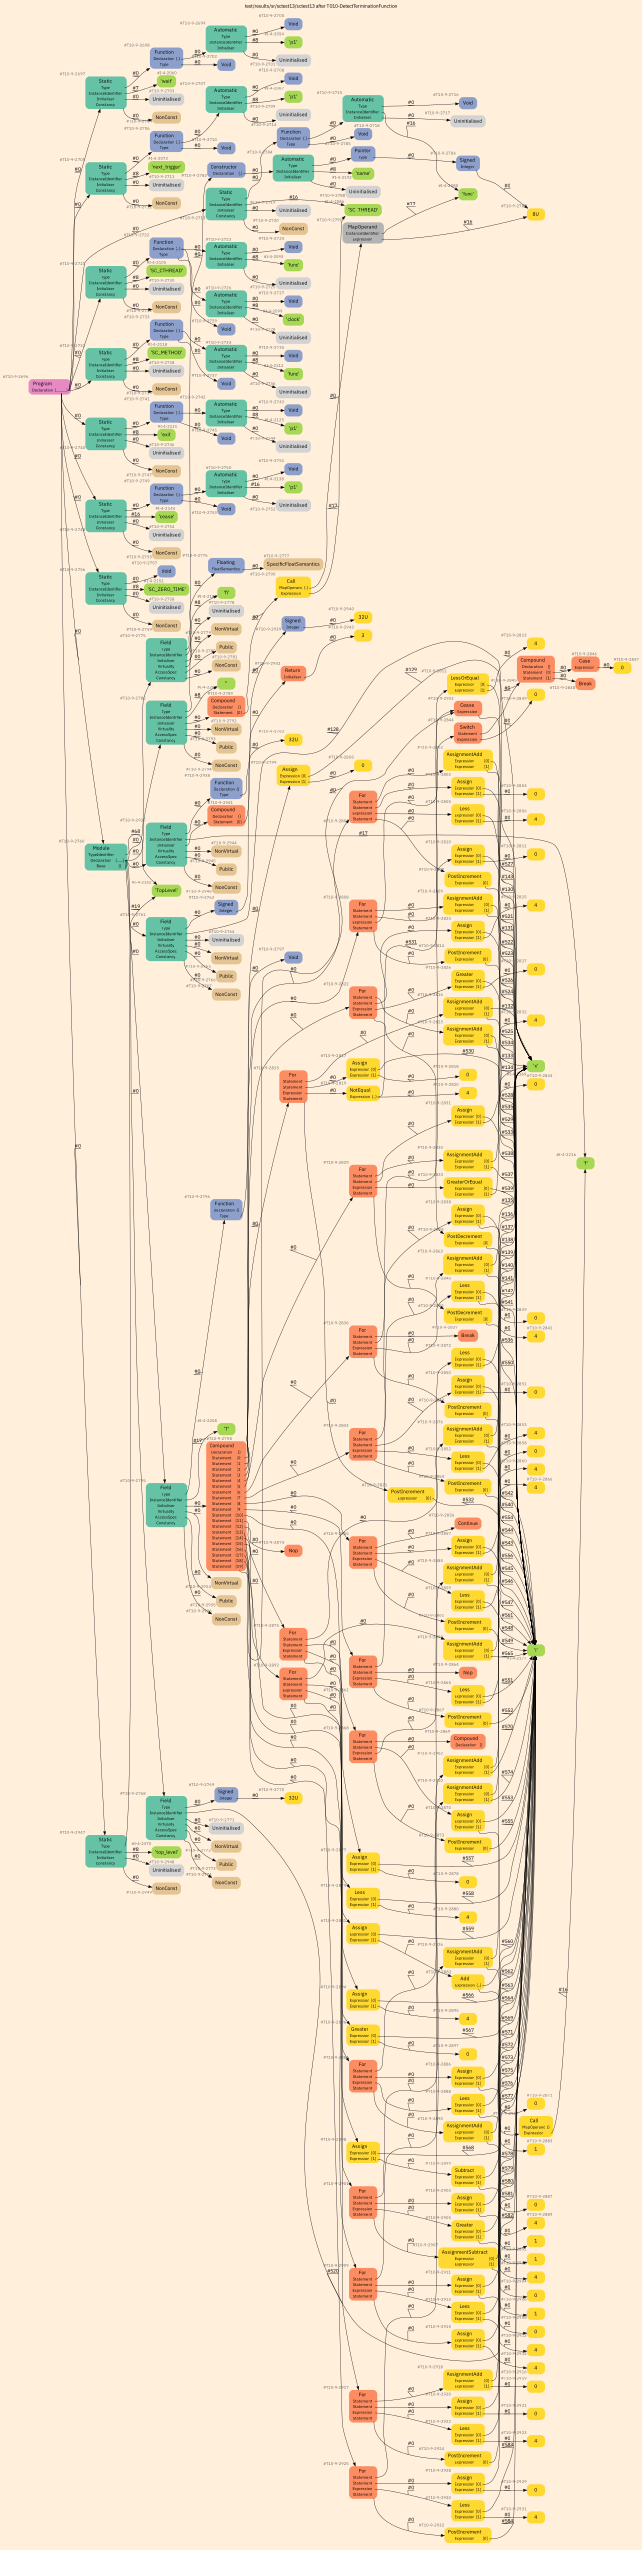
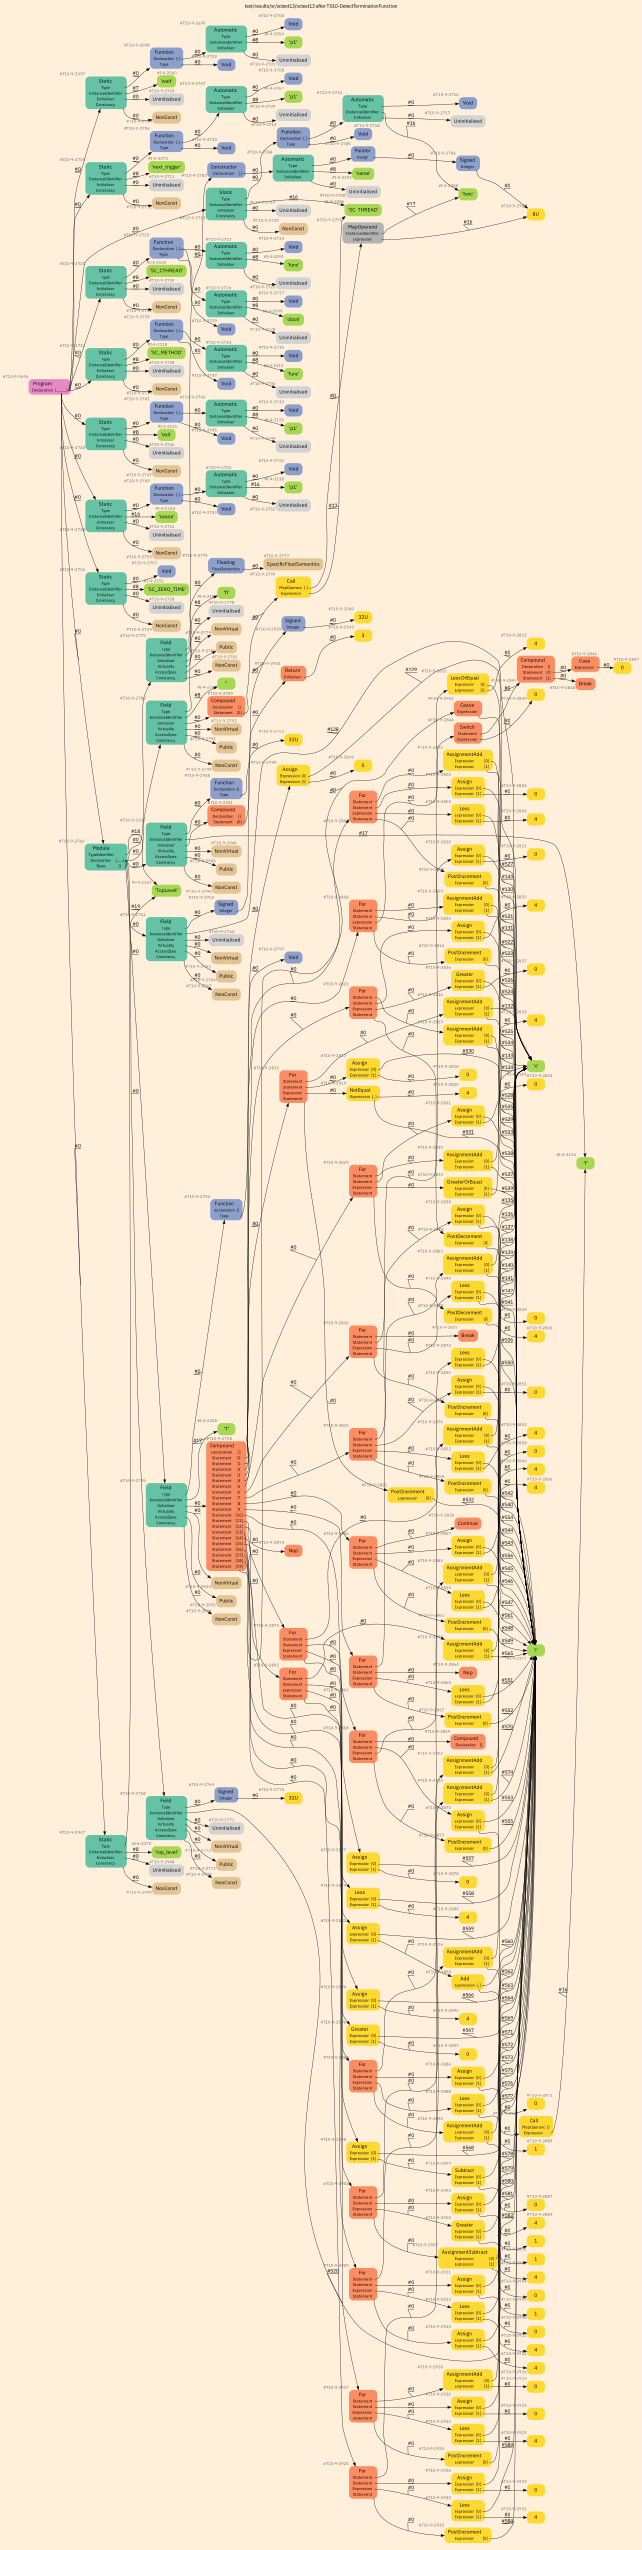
(363, 157) -> (363, 157)
(136, 832) -> (136, 832)
(433, 946) -> (503, 1164)
